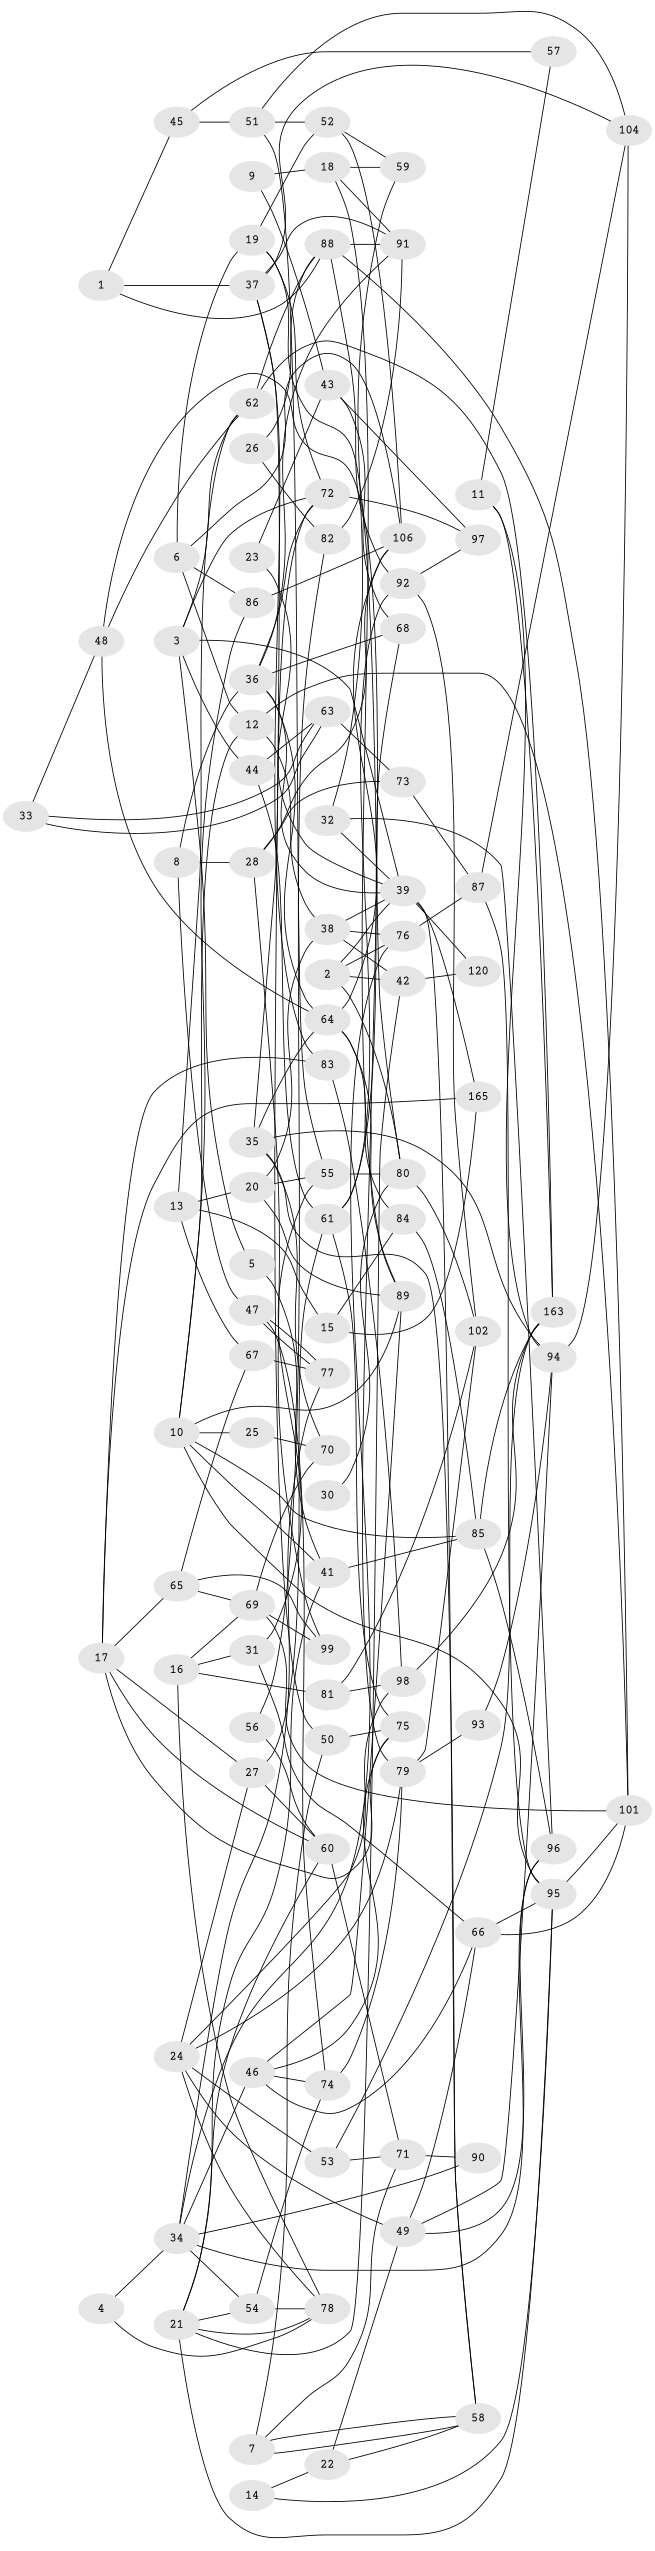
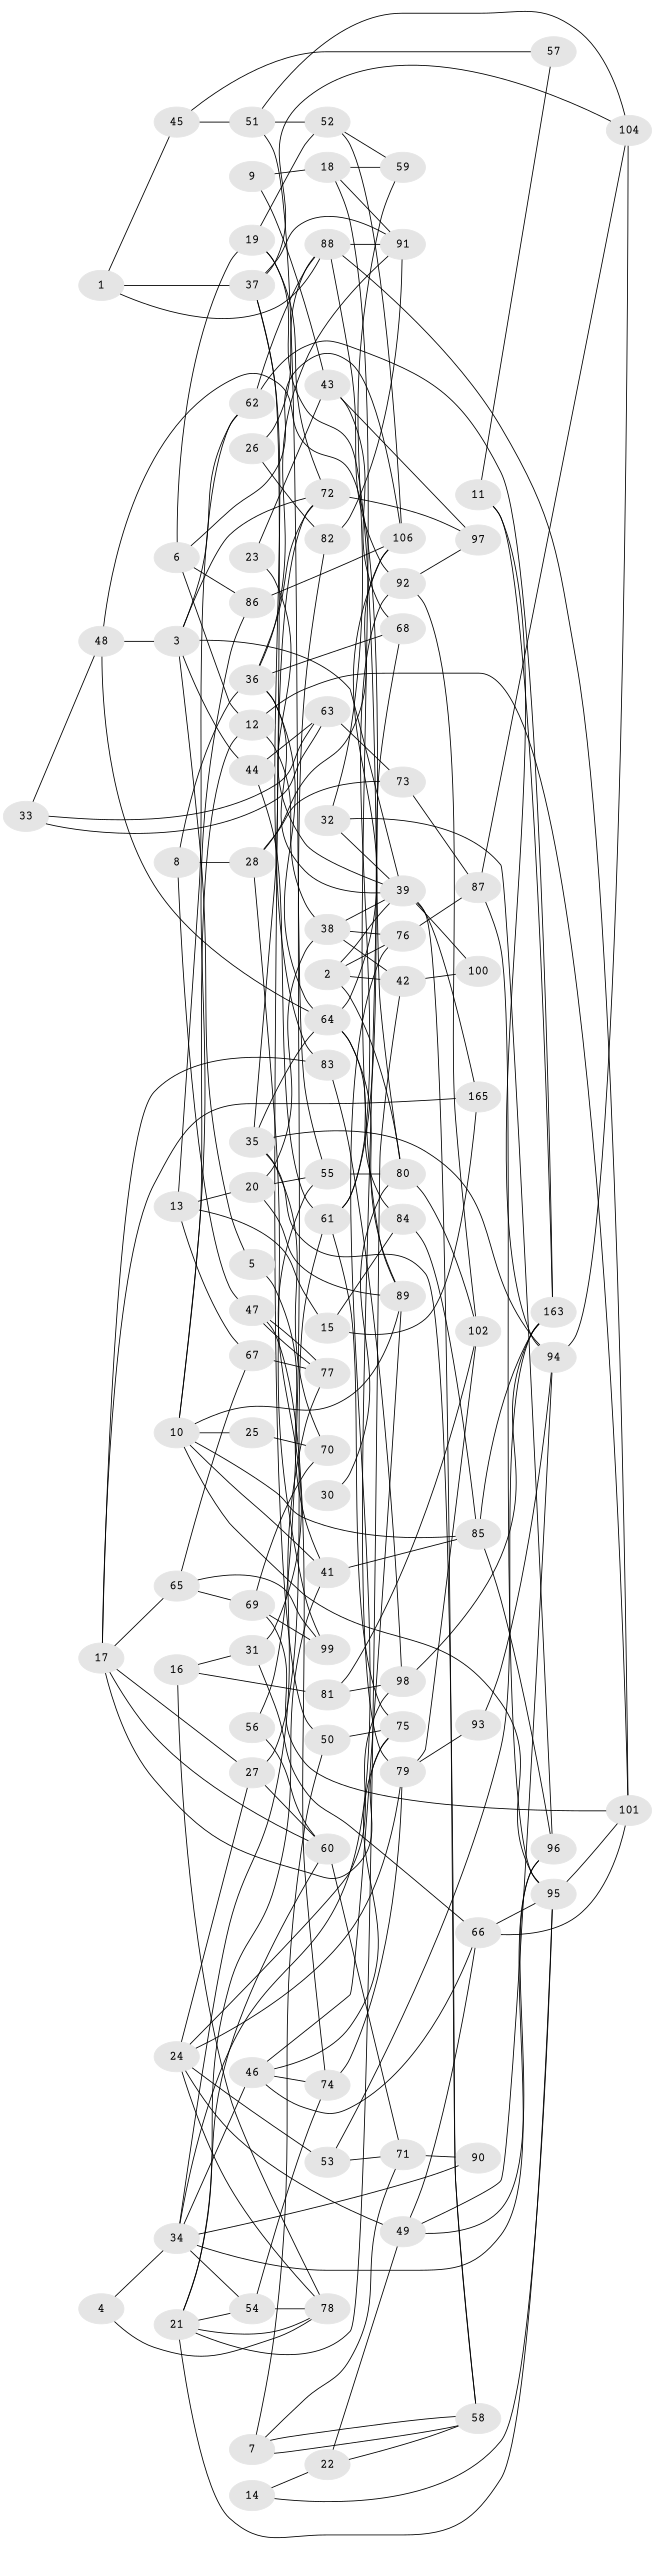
(165, 516) -> (139, 641)
(478, 971) -> (478, 971)
(214, 1638) -> none
